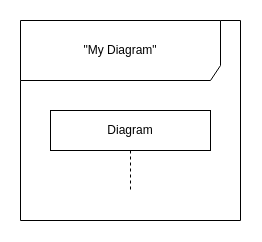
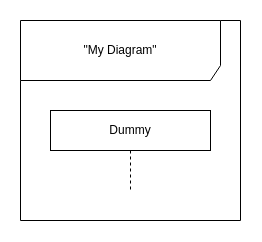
(131, 131) -> (131, 131)
